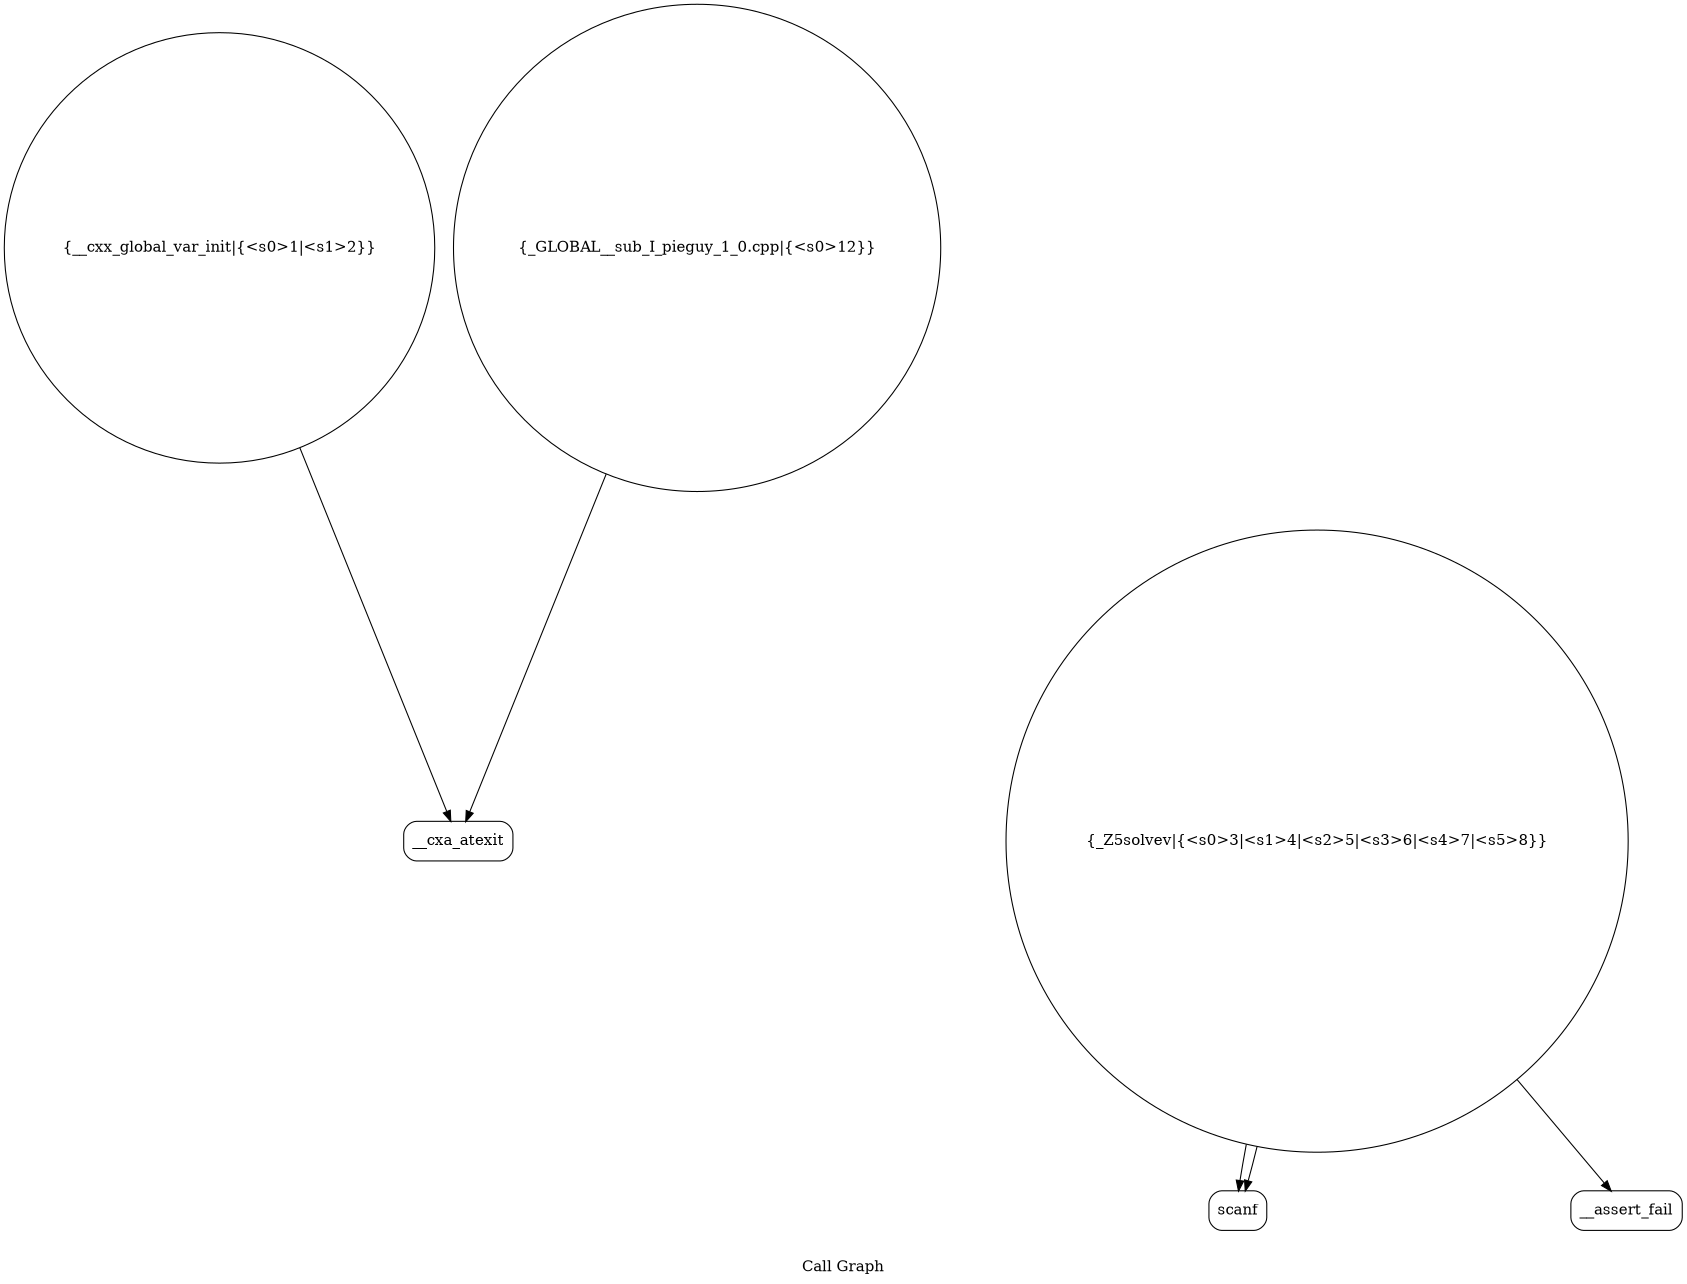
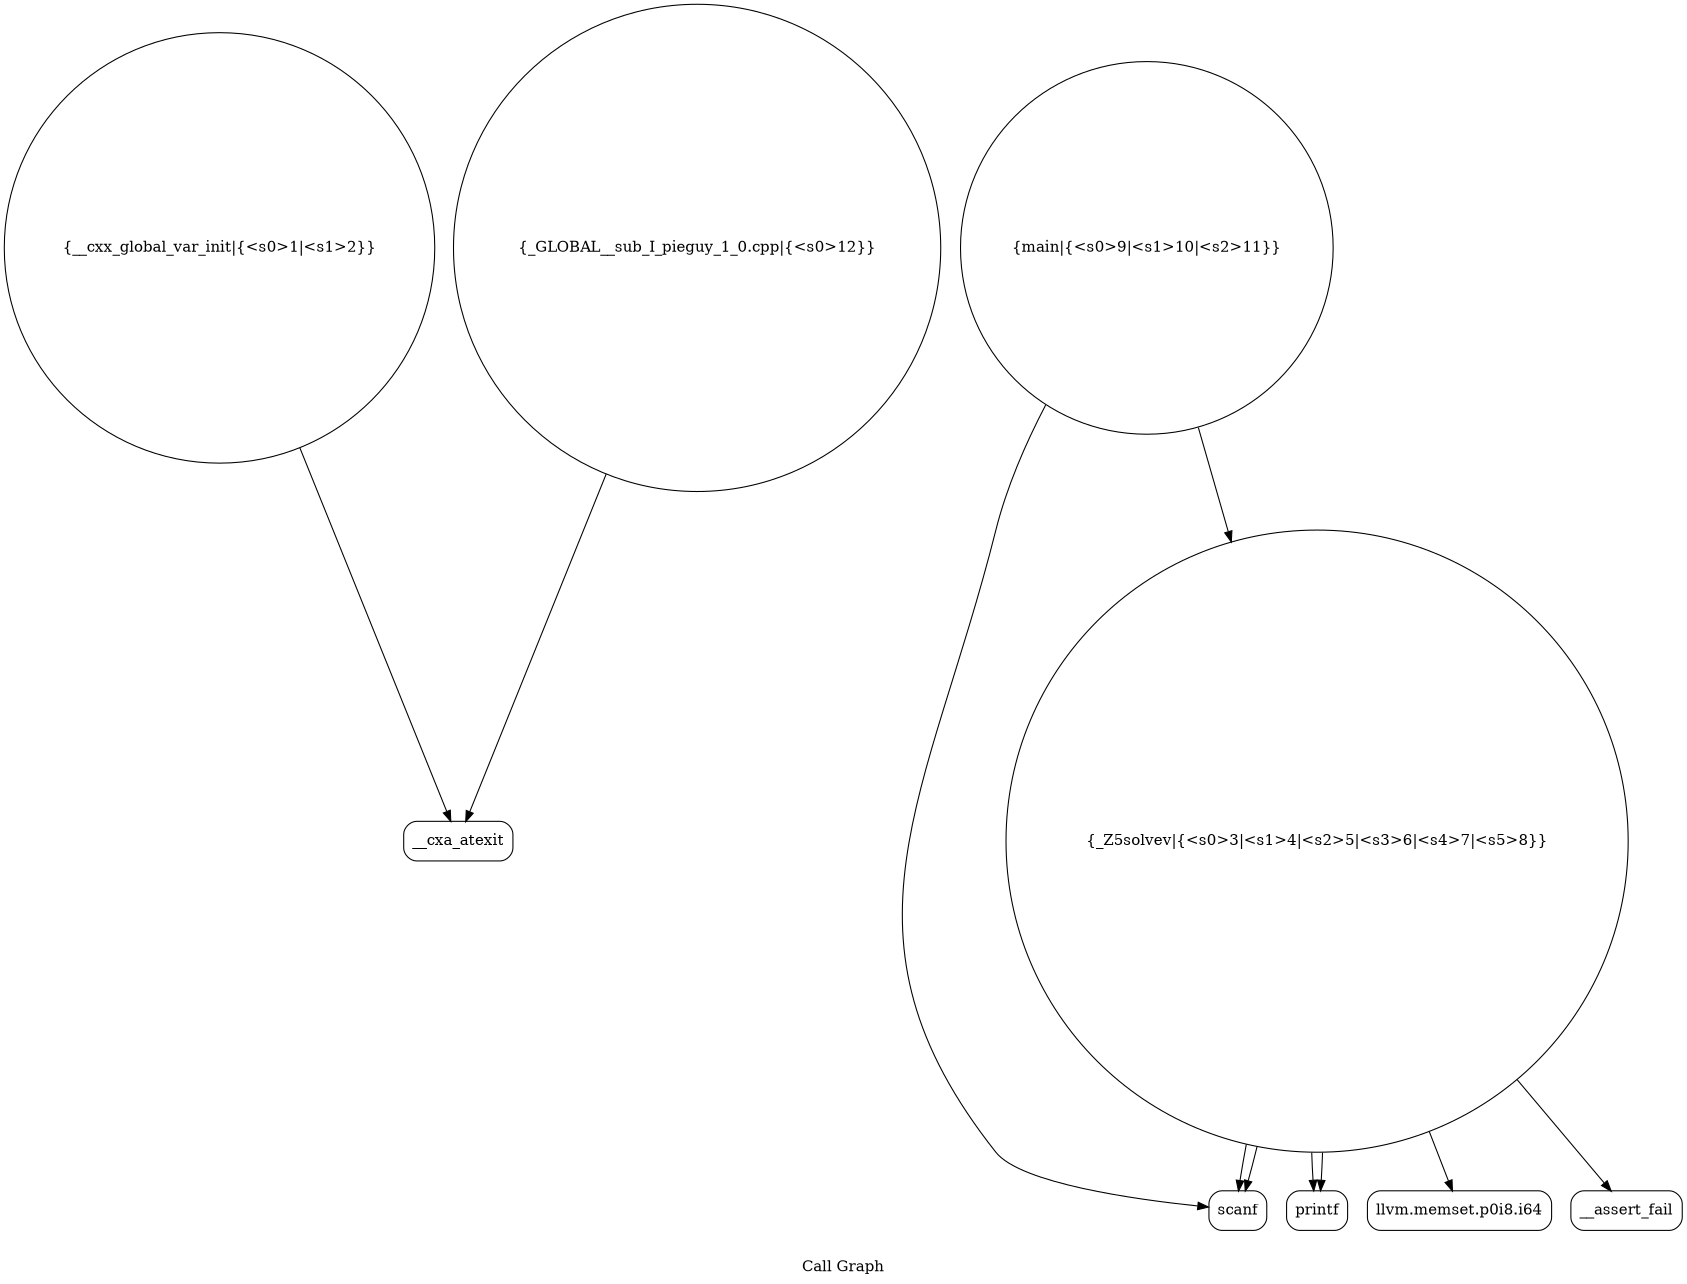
none -> (1147, 248)
none -> (1317, 1211)
none -> (1460, 1211)
